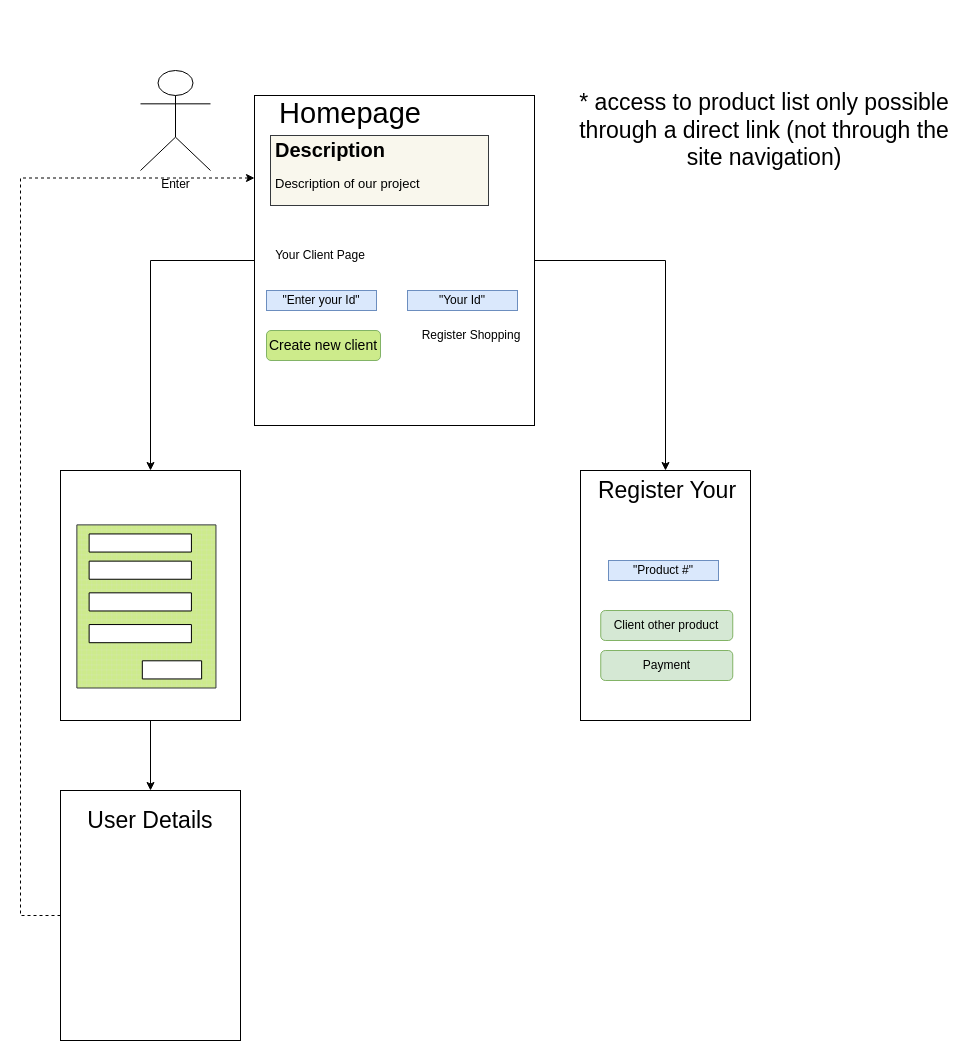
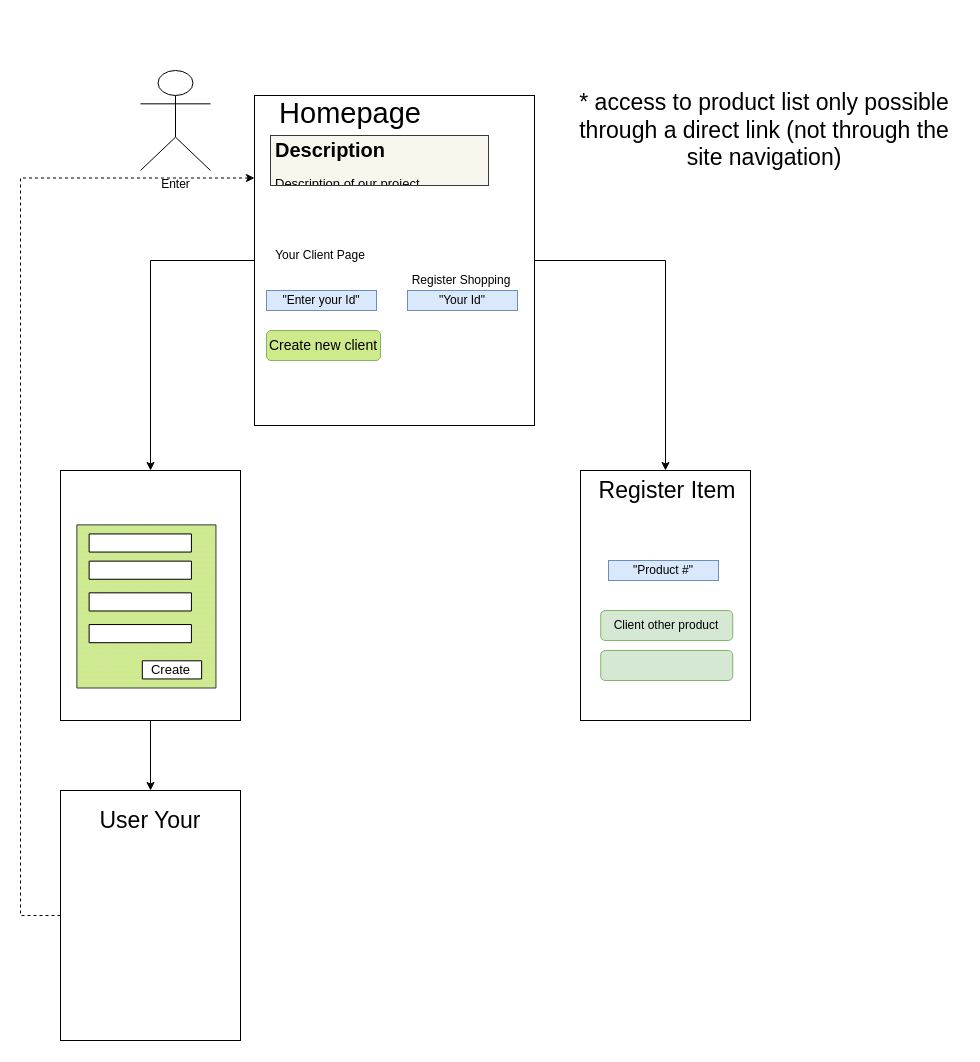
(380, 171) -> (380, 161)
(472, 336) -> (462, 281)
(668, 491) -> (668, 491)
(667, 666) -> none
none -> (171, 670)
(151, 821) -> (151, 821)
